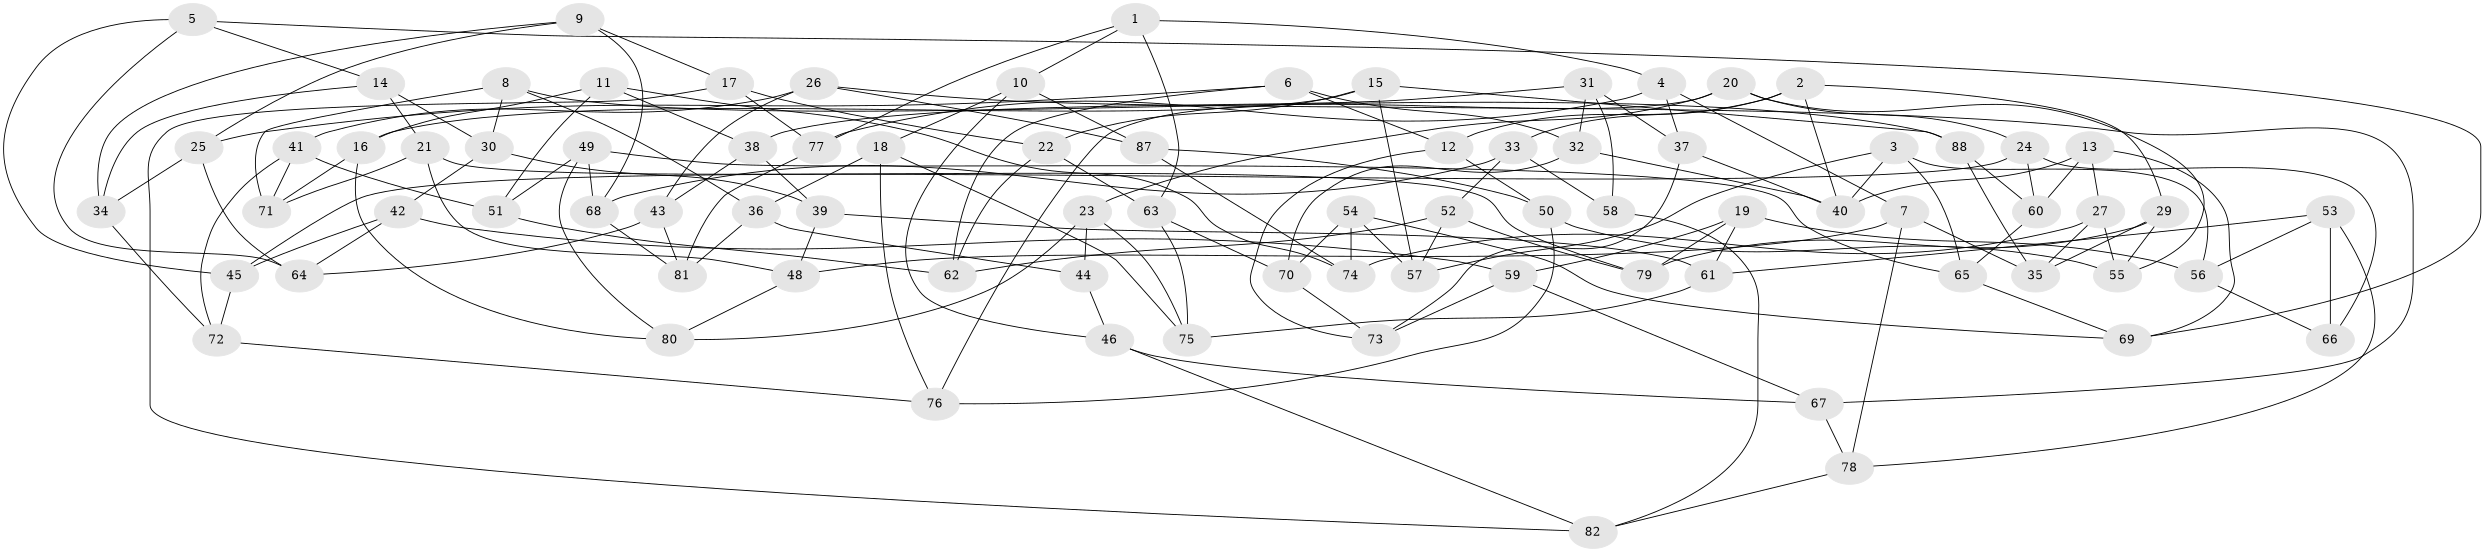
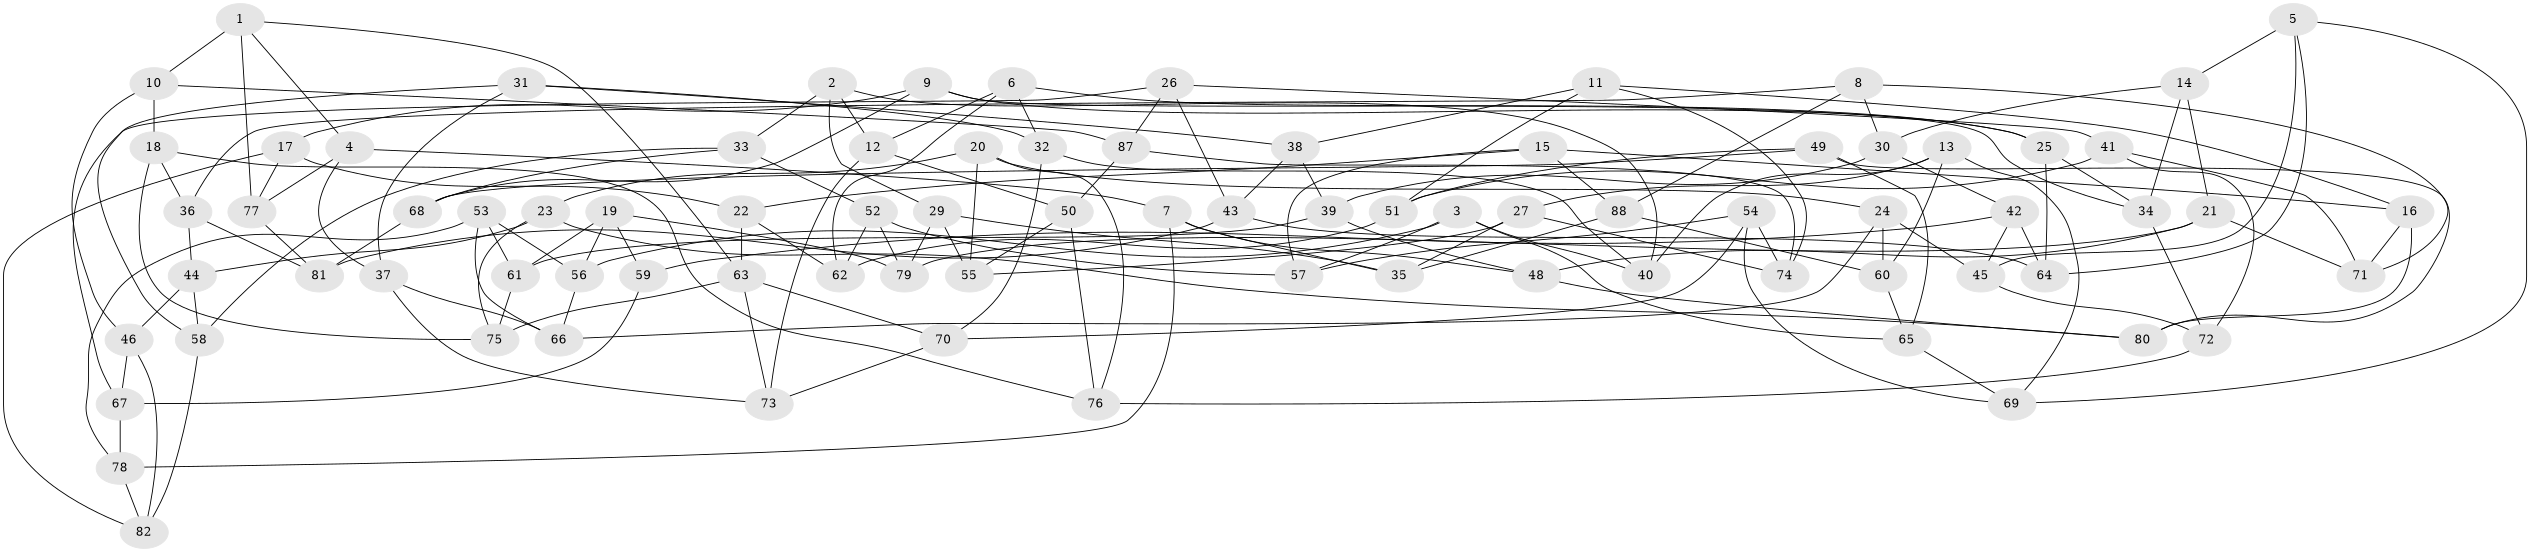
(1774, 184) -> (472, 307)
none -> (196, 305)
(1444, 308) -> (755, 340)
